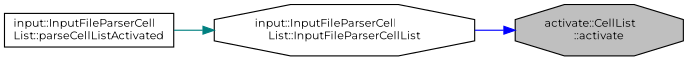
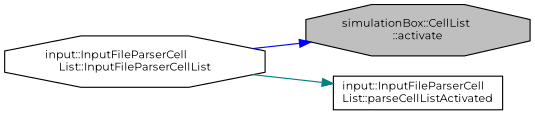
(188, 30) -> (287, 79)
(599, 30) -> (418, 30)
